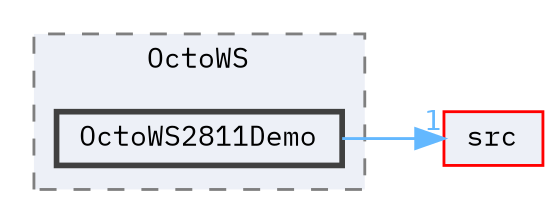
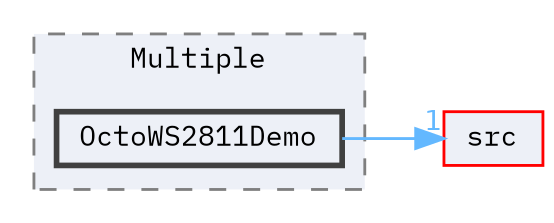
(199, 61) -> (199, 61)
